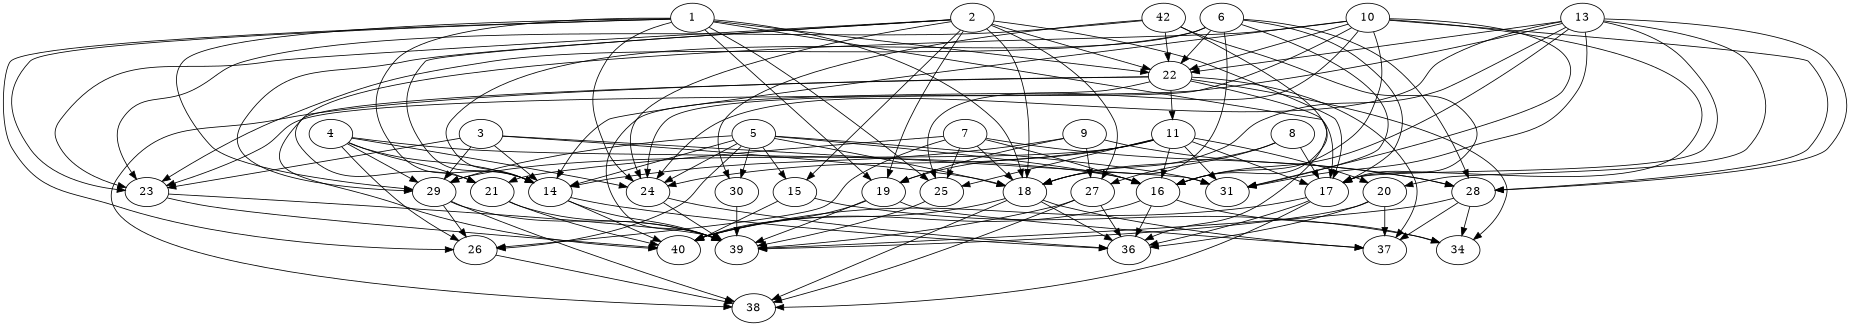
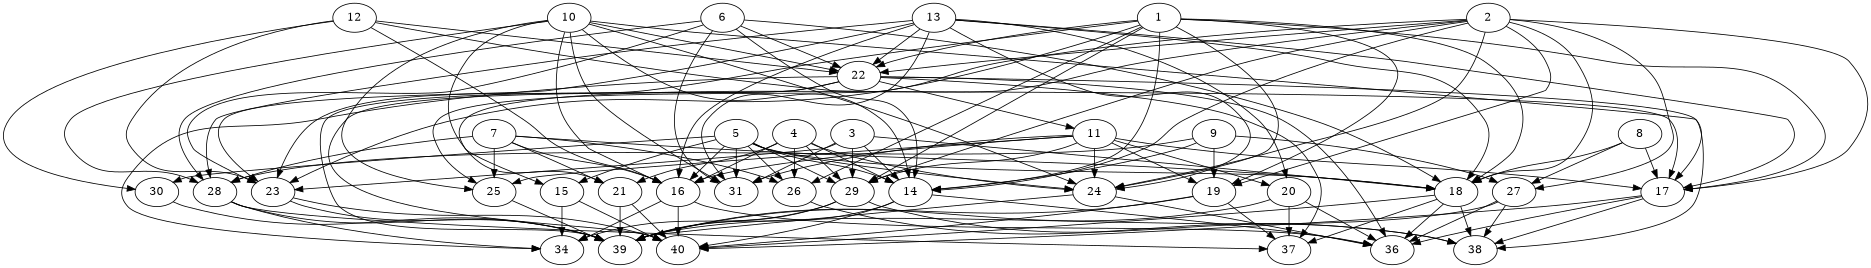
(1164, 18) -> (355, 18)
(1373, 71) -> none
(452, 218) -> (686, 221)
